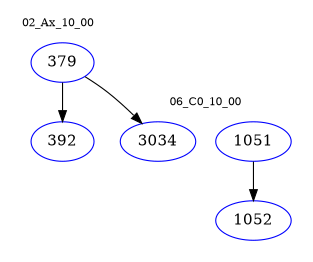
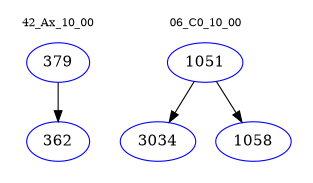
(58, 24) -> (58, 24)
(119, 102) -> (185, 97)
(63, 142) -> (58, 142)
(253, 221) -> (253, 142)
